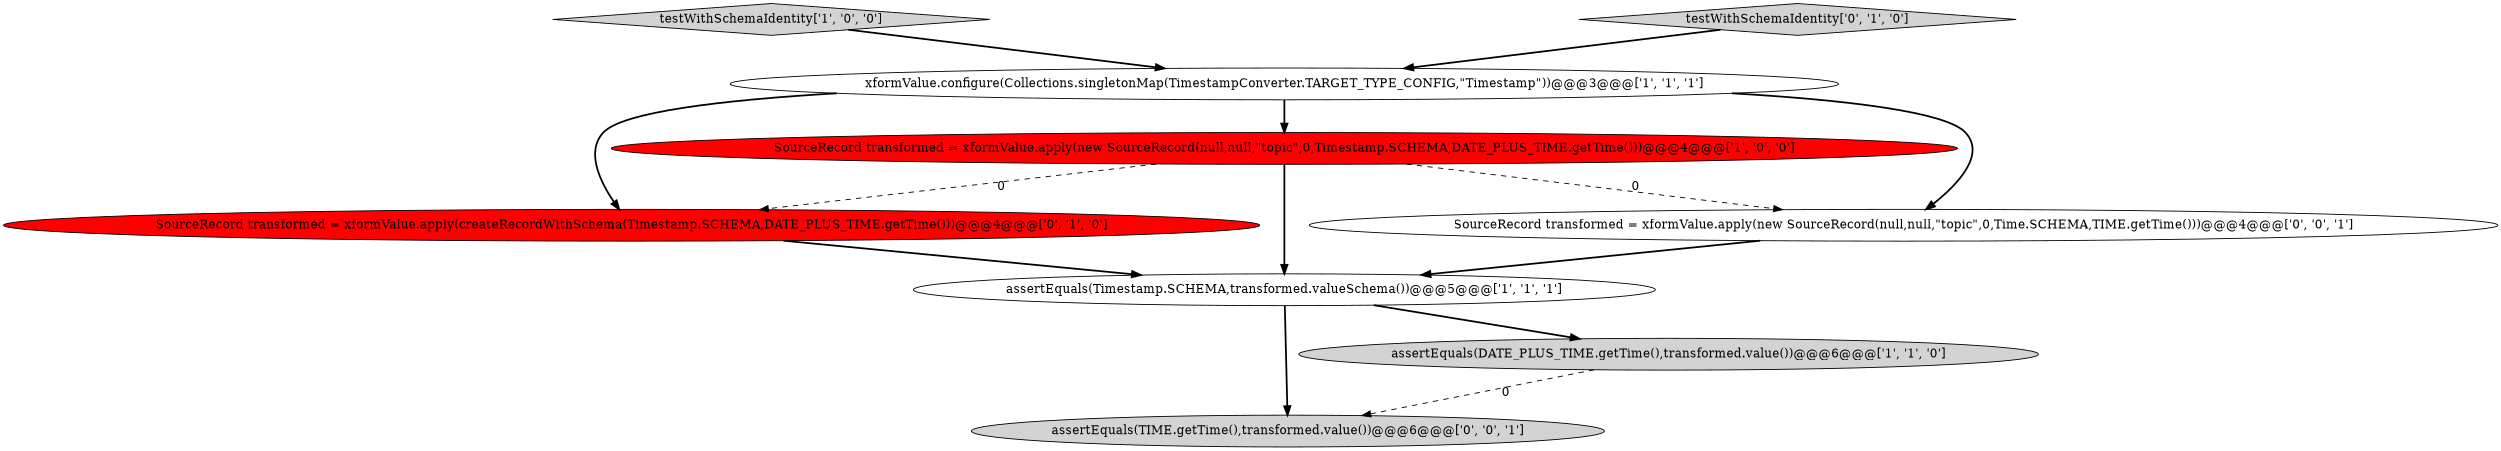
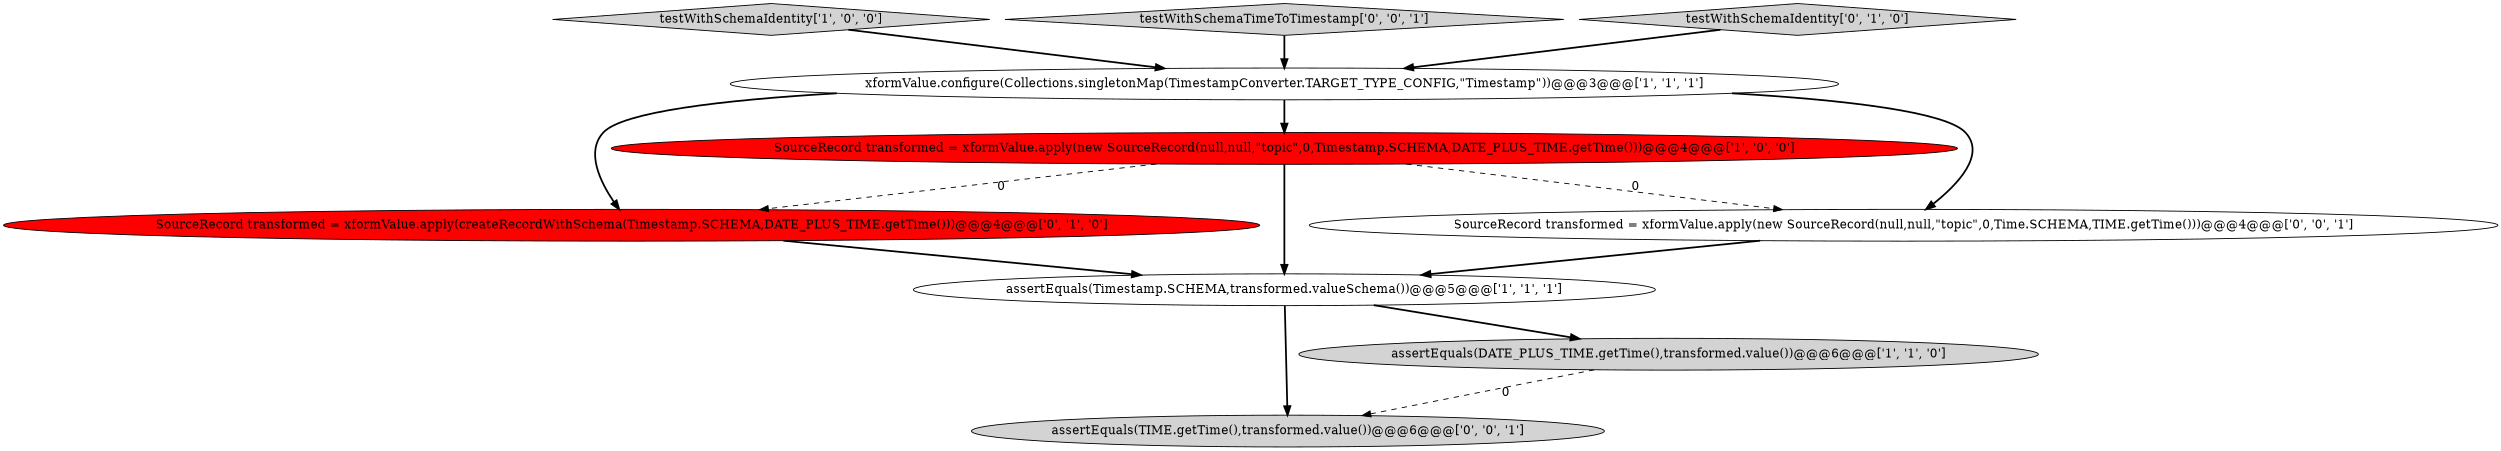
none -> (1284, 19)
